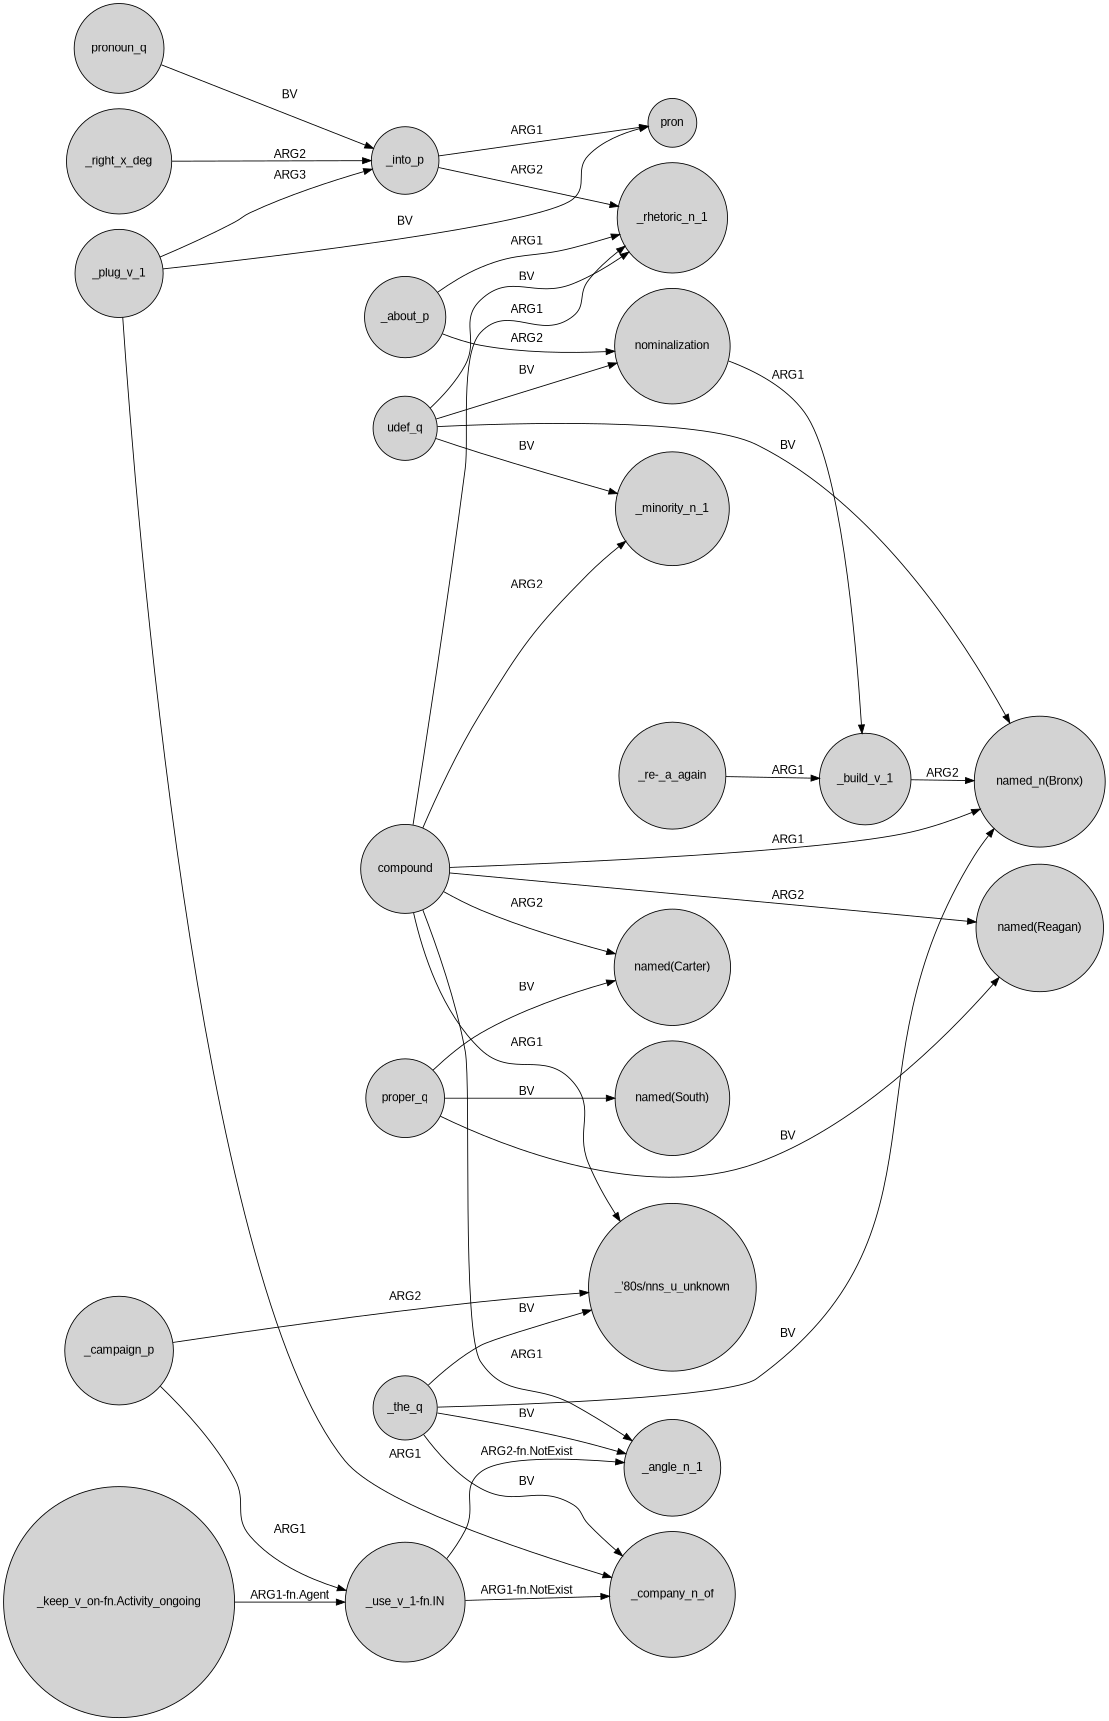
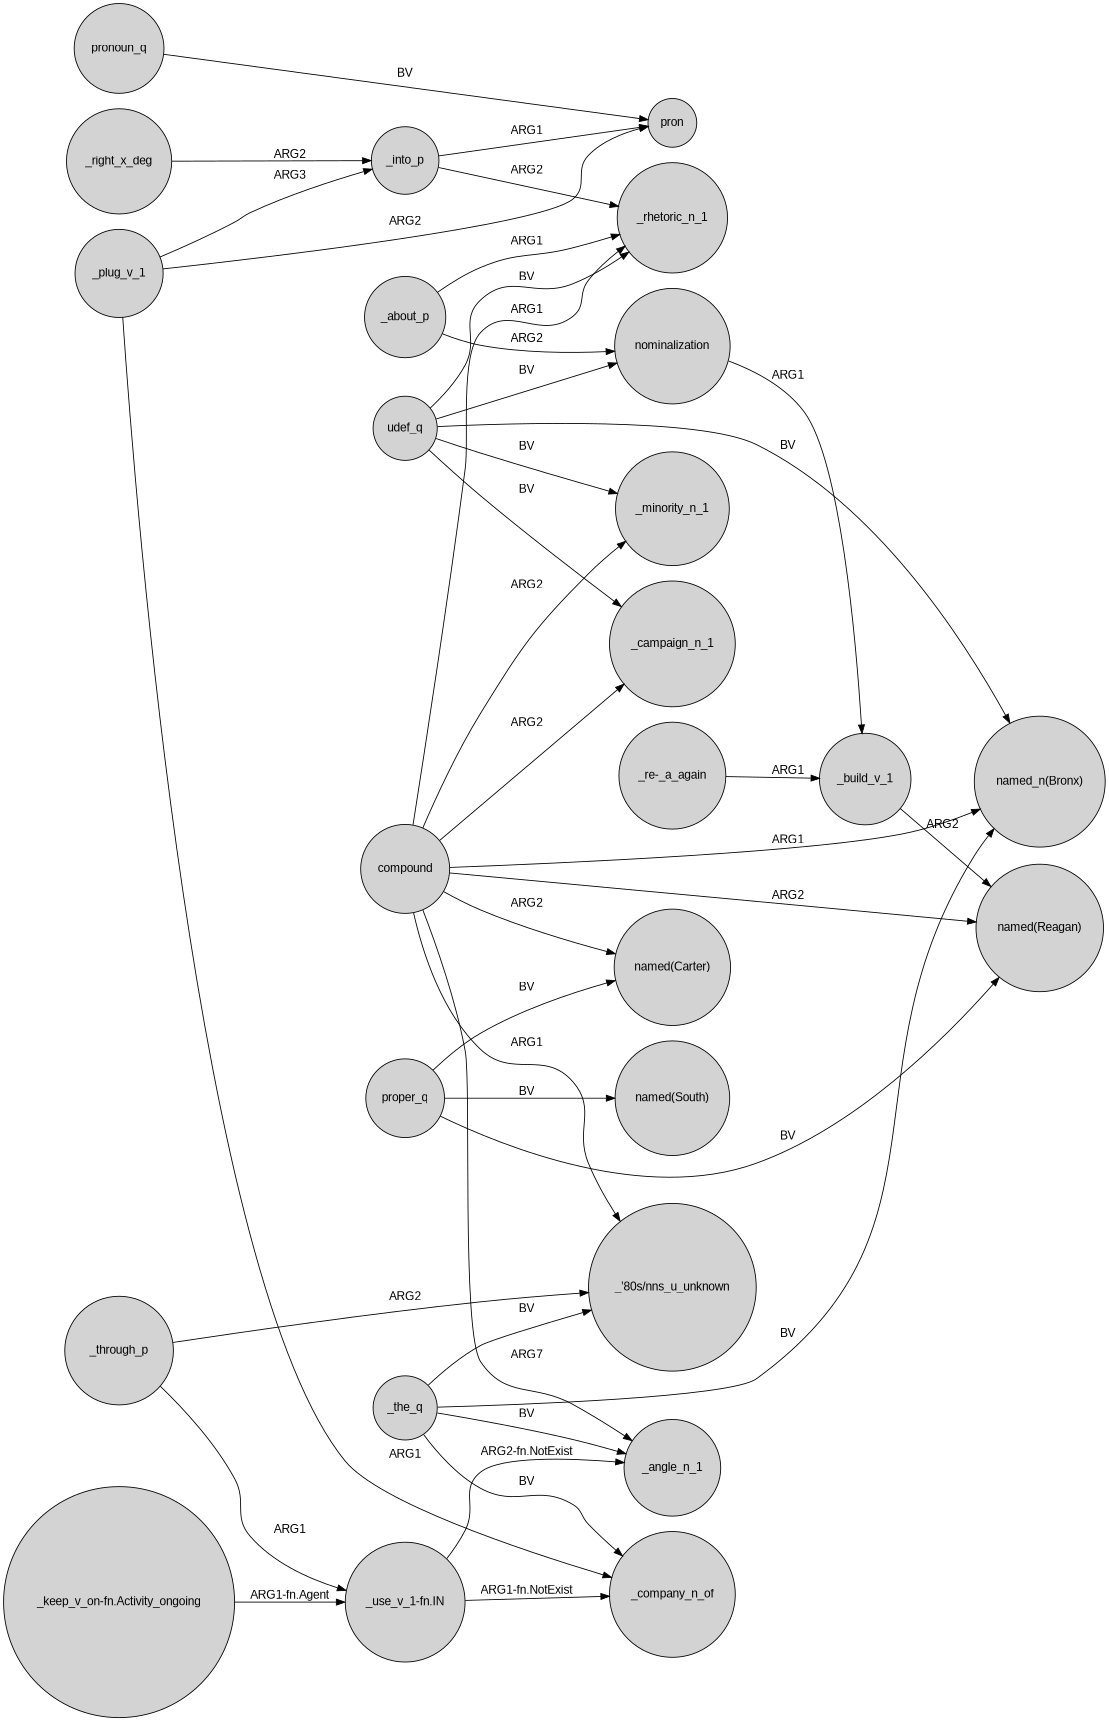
(263, 105) -> (402, 86)
(405, 222) -> (405, 222)
none -> (672, 644)
(938, 780) -> (942, 845)
(119, 1351) -> (119, 1351)
(527, 1355) -> (527, 1355)
